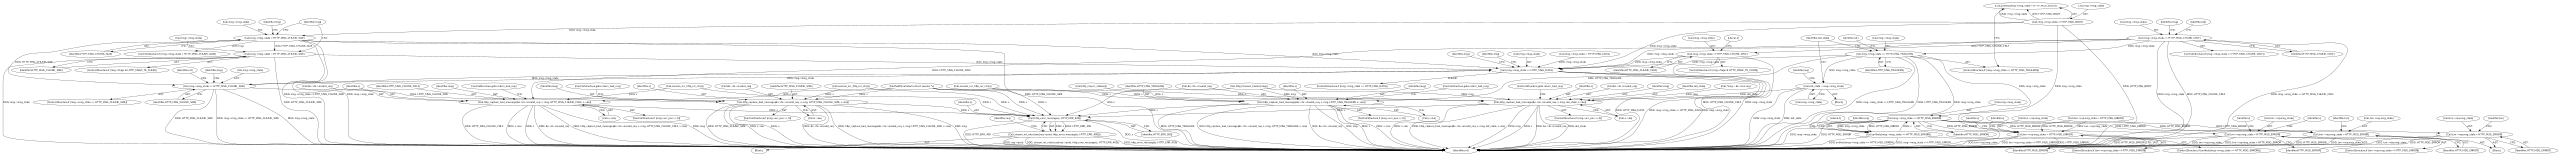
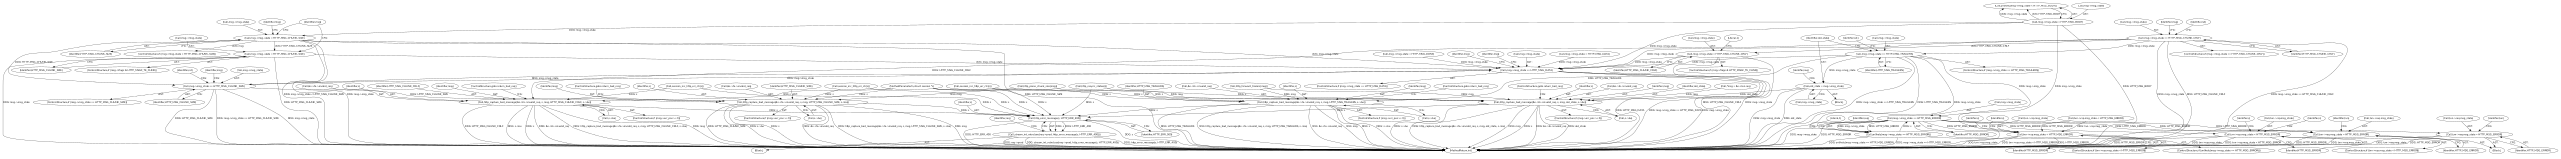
(1994, 35) -> (2058, 11)
none -> (1409, 54)
(1453, 78) -> (1453, 78)
none -> (1037, 86)
(1151, 90) -> (1080, 104)
(1461, 151) -> (1461, 151)
